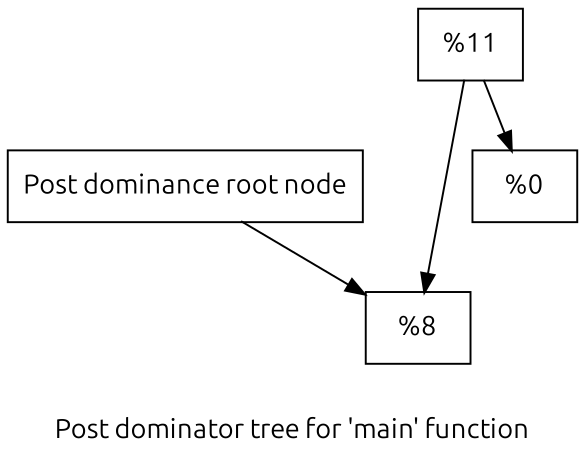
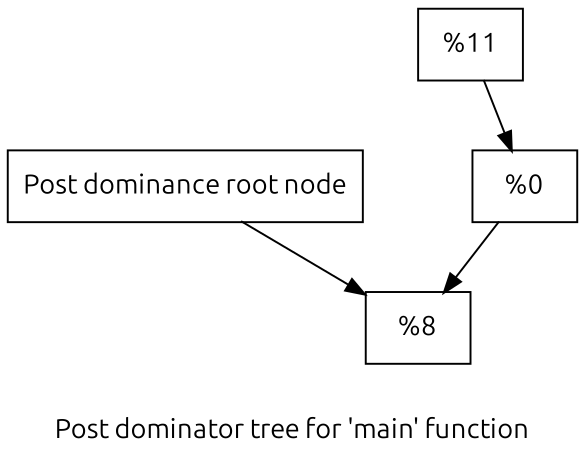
(446, 177) -> (477, 249)
